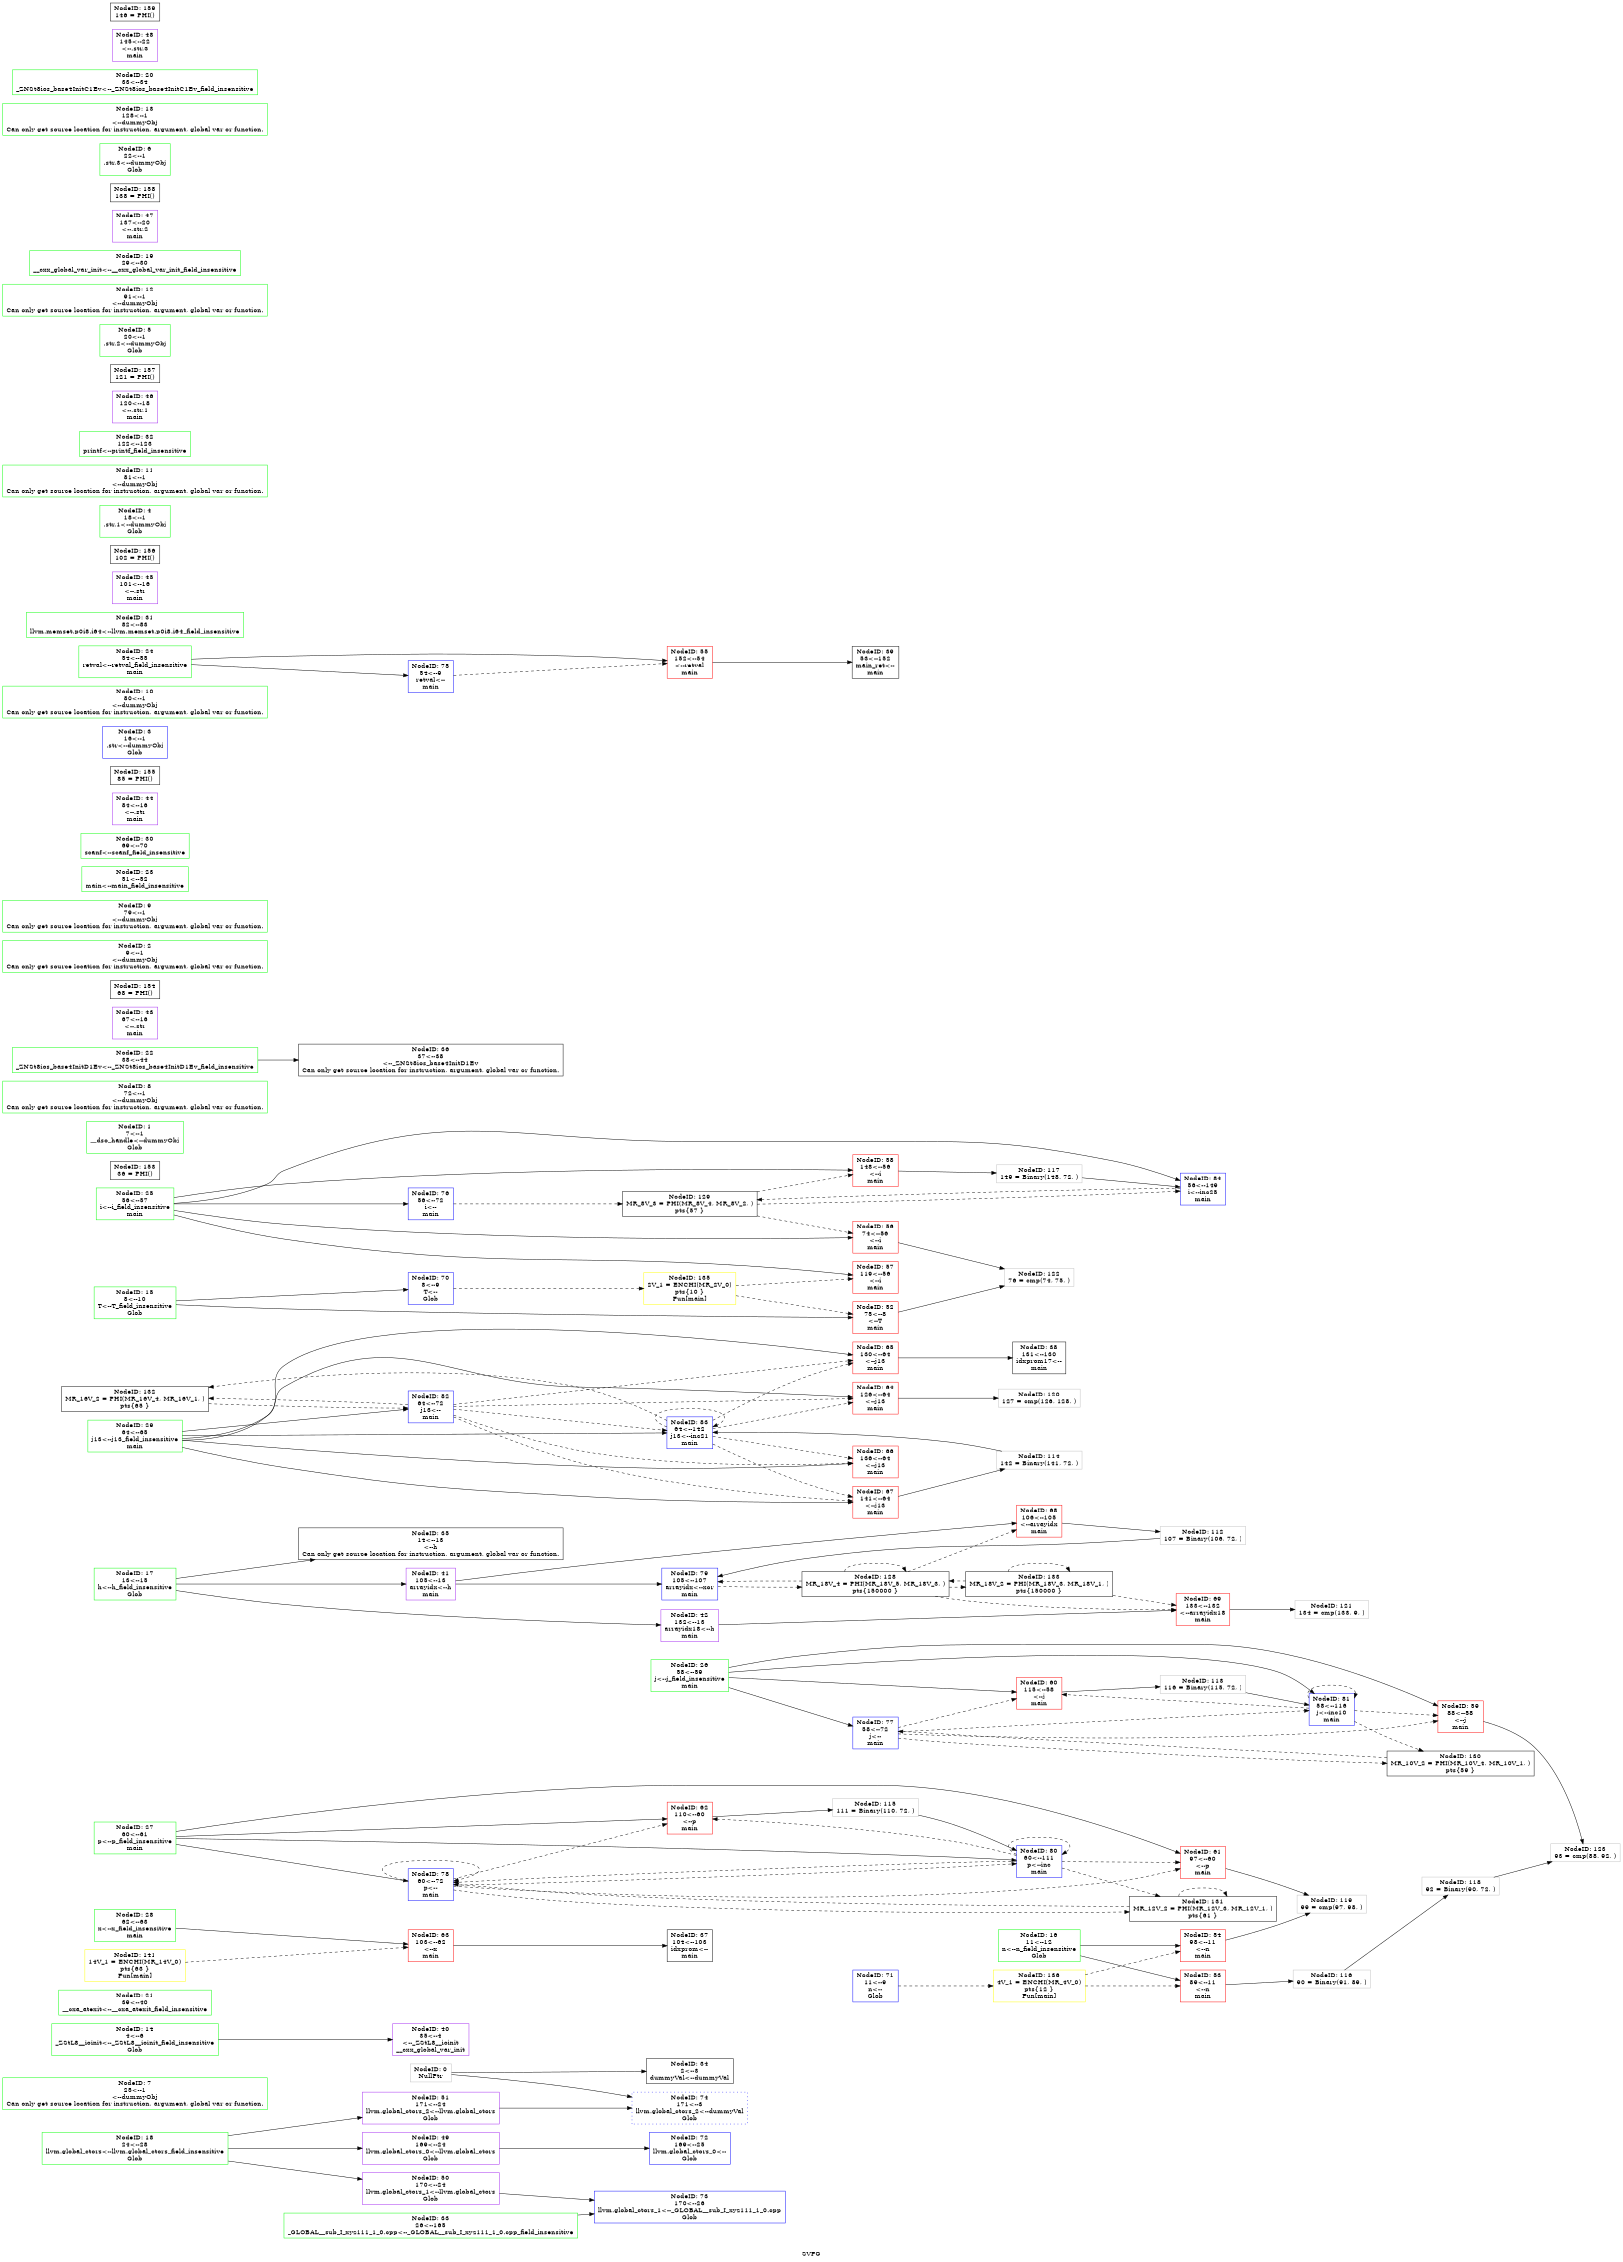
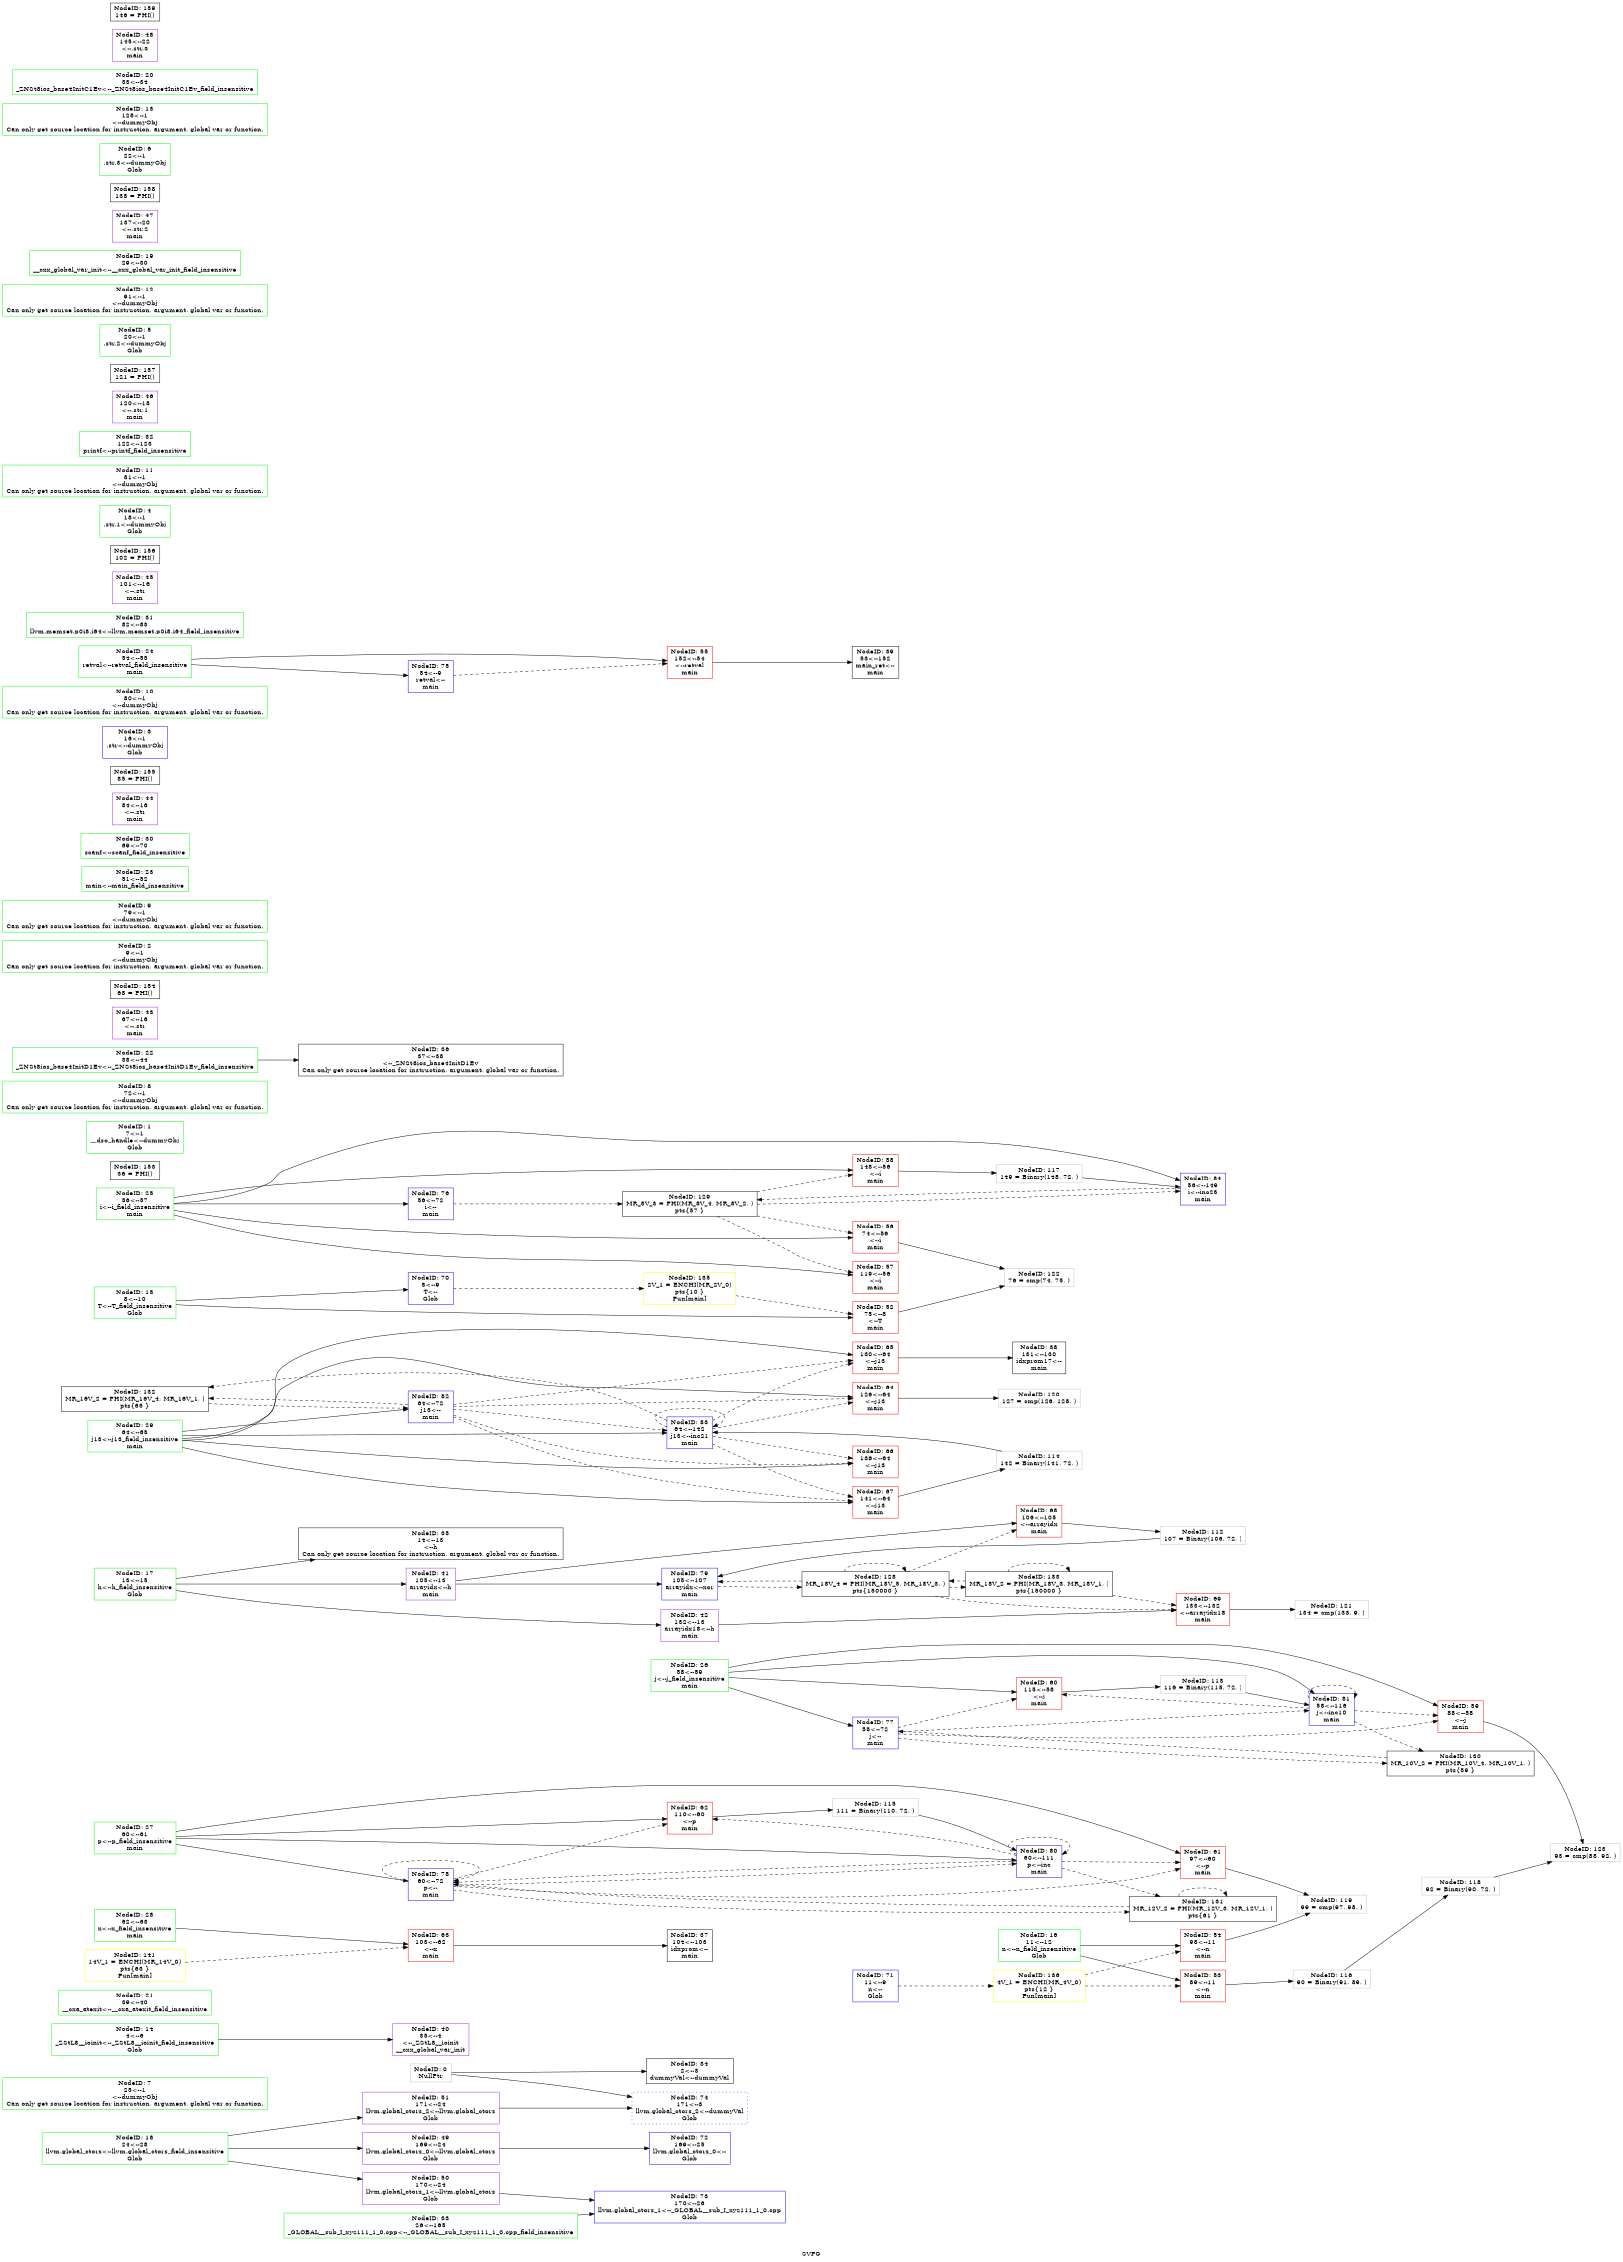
(792, 1282) -> (782, 1247)
